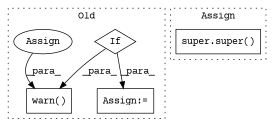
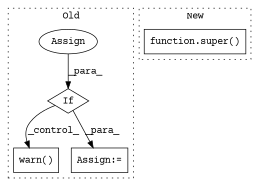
(218, 16) -> (195, 16)
(218, 42) -> (195, 42)
(26, 68) -> (68, 68)
(100, 71) -> (54, 131)
